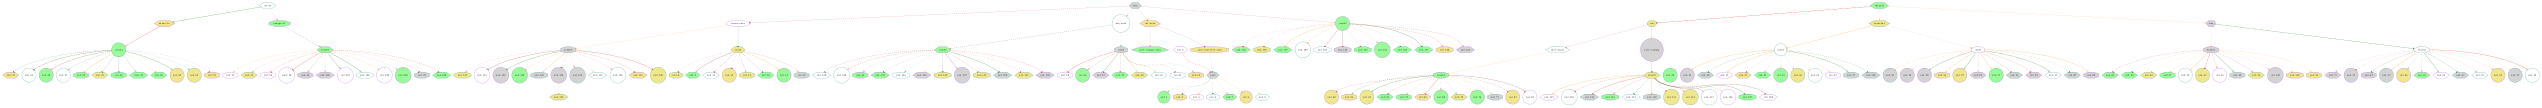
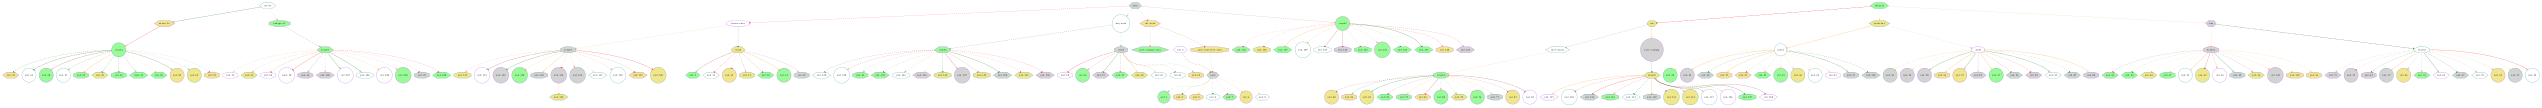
(676, 75) -> none
(1724, 75) -> (1724, 75)
(1421, 84) -> (1421, 84)
(1221, 85) -> (1221, 85)
(1196, 97) -> (1196, 97)
